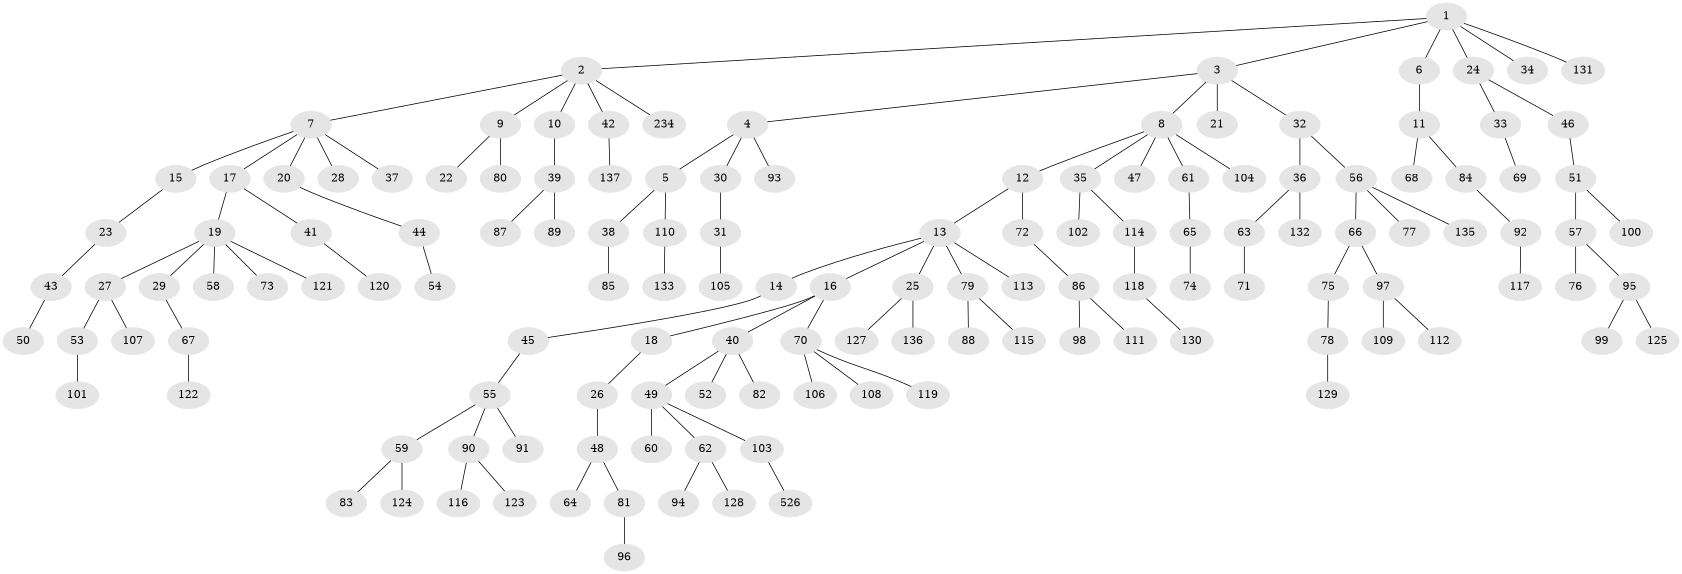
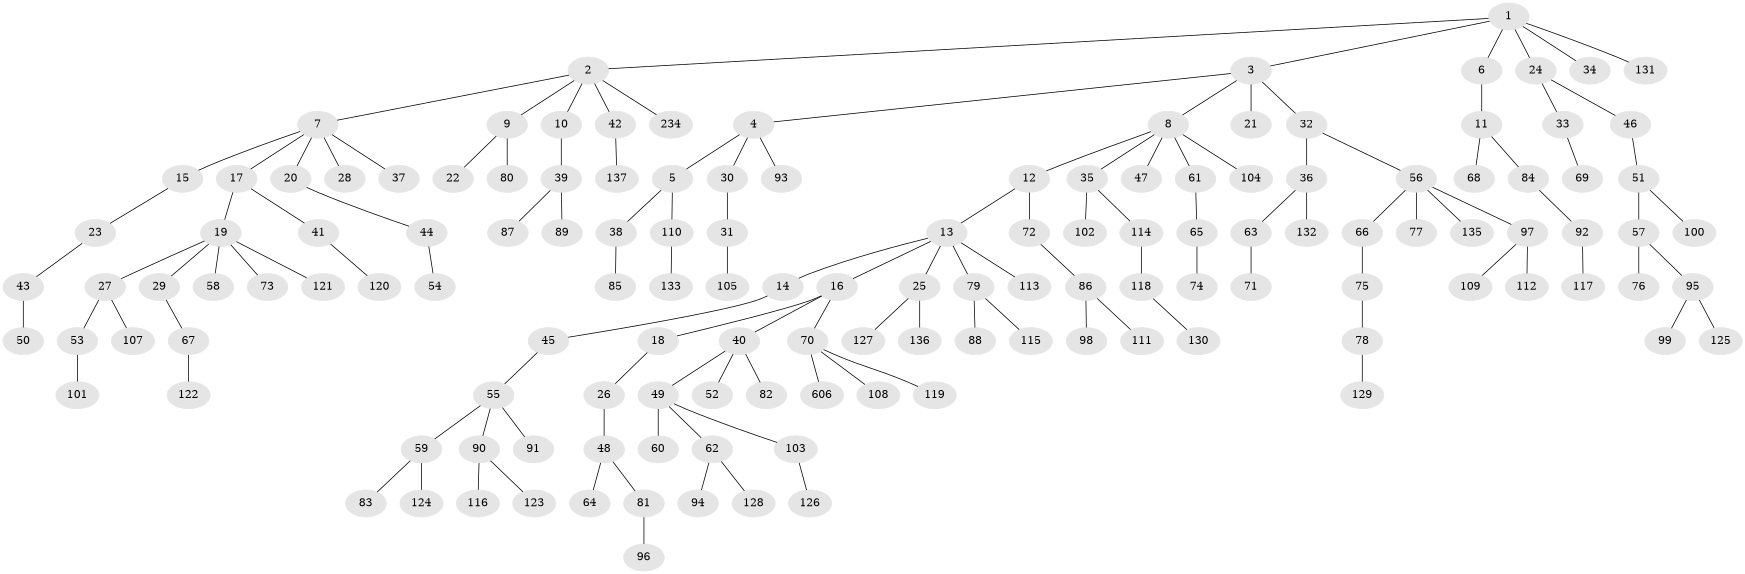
(1369, 260) -> (1472, 206)
(815, 395) -> (822, 395)
(790, 503) -> (810, 503)
